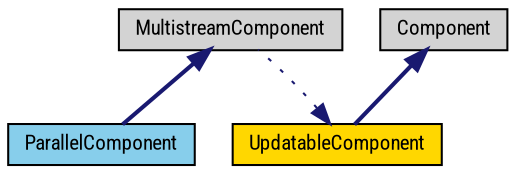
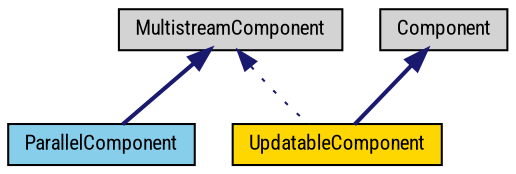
(289, 78) -> (279, 96)
